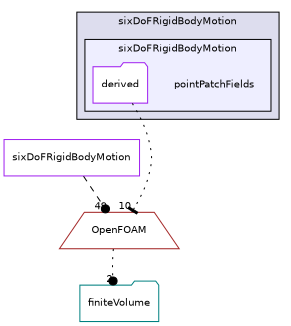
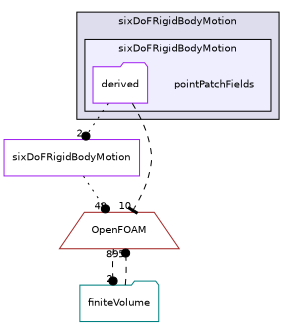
none -> (93, 125)
(151, 155) -> (151, 155)
(93, 191) -> (93, 191)
(113, 263) -> (113, 263)
none -> (126, 271)
